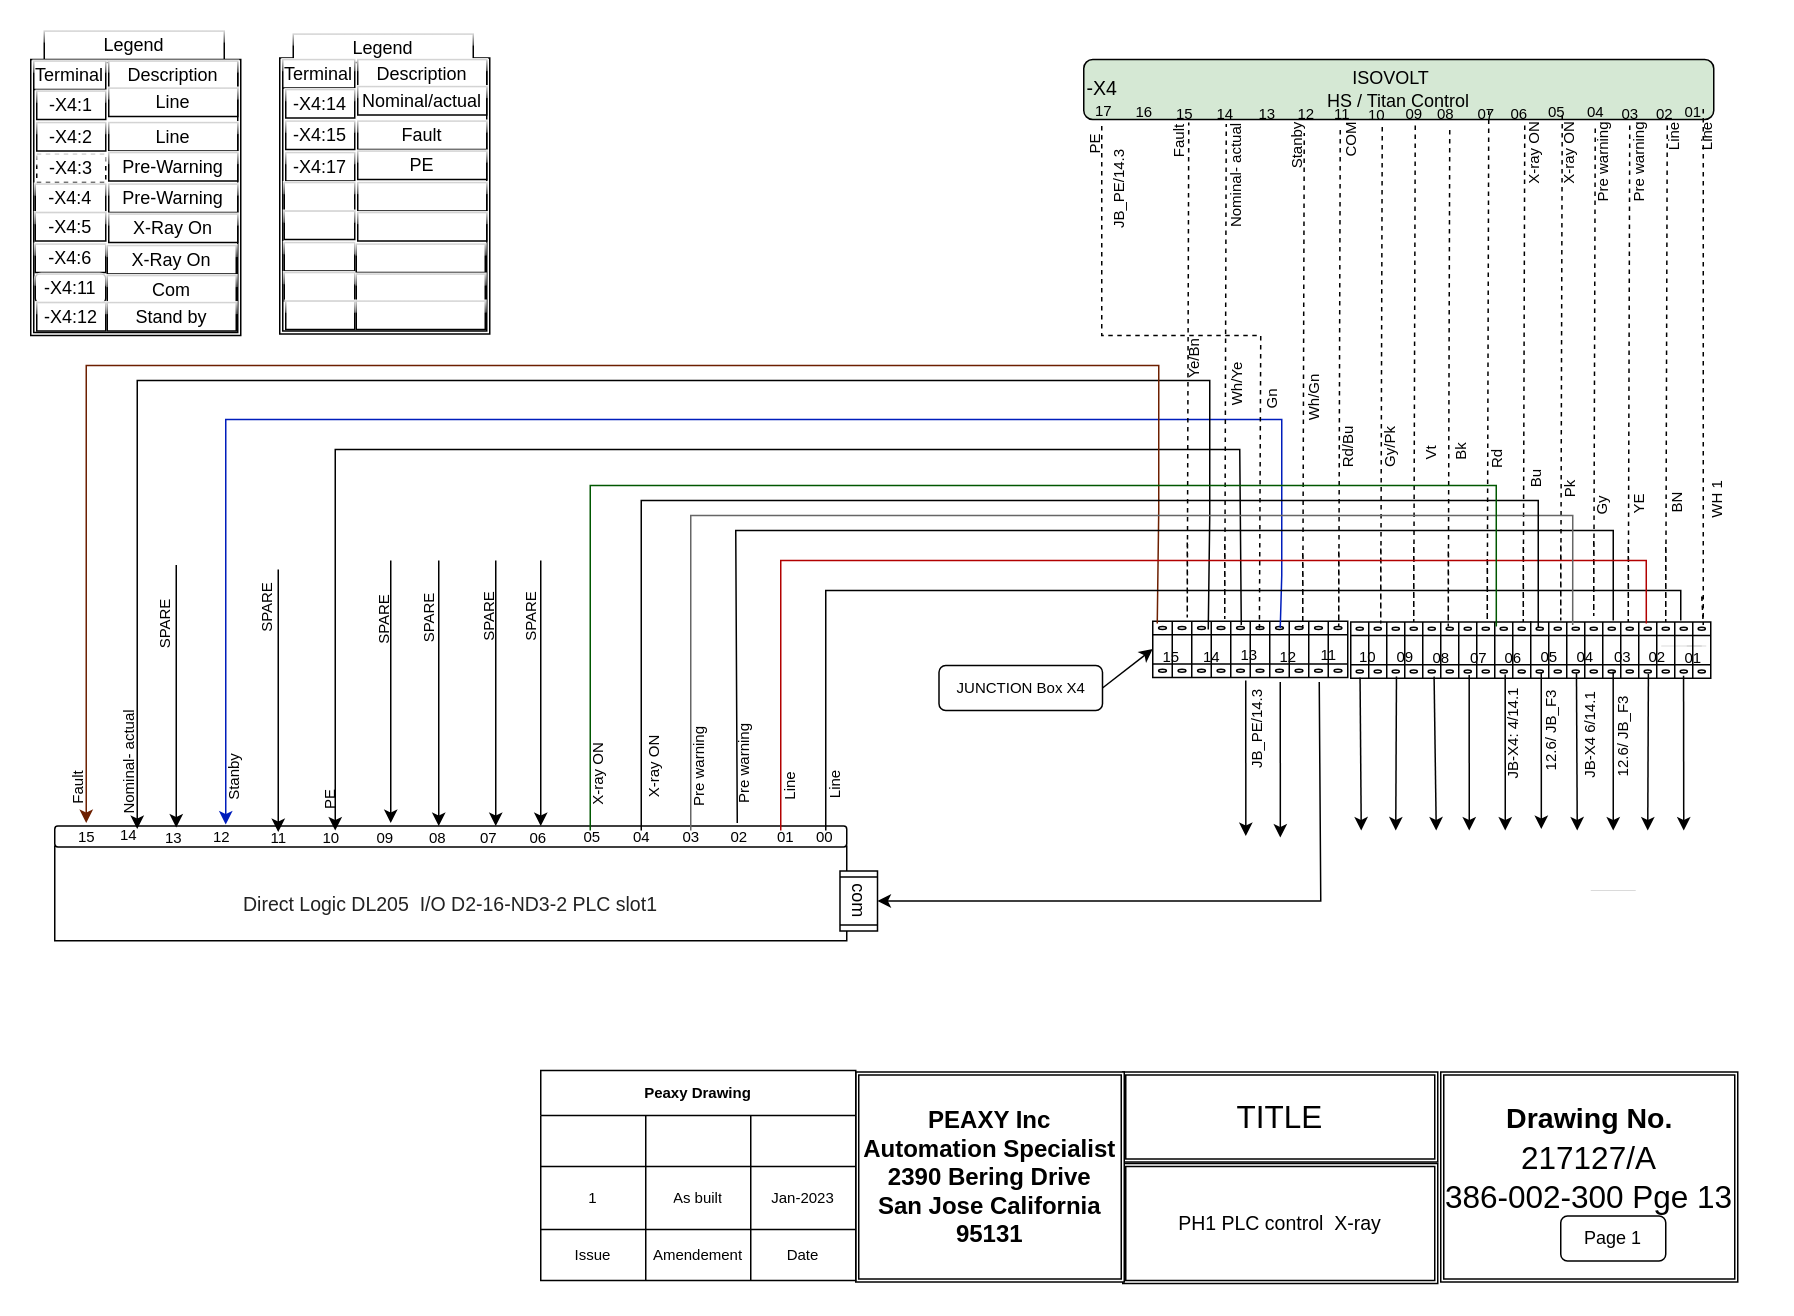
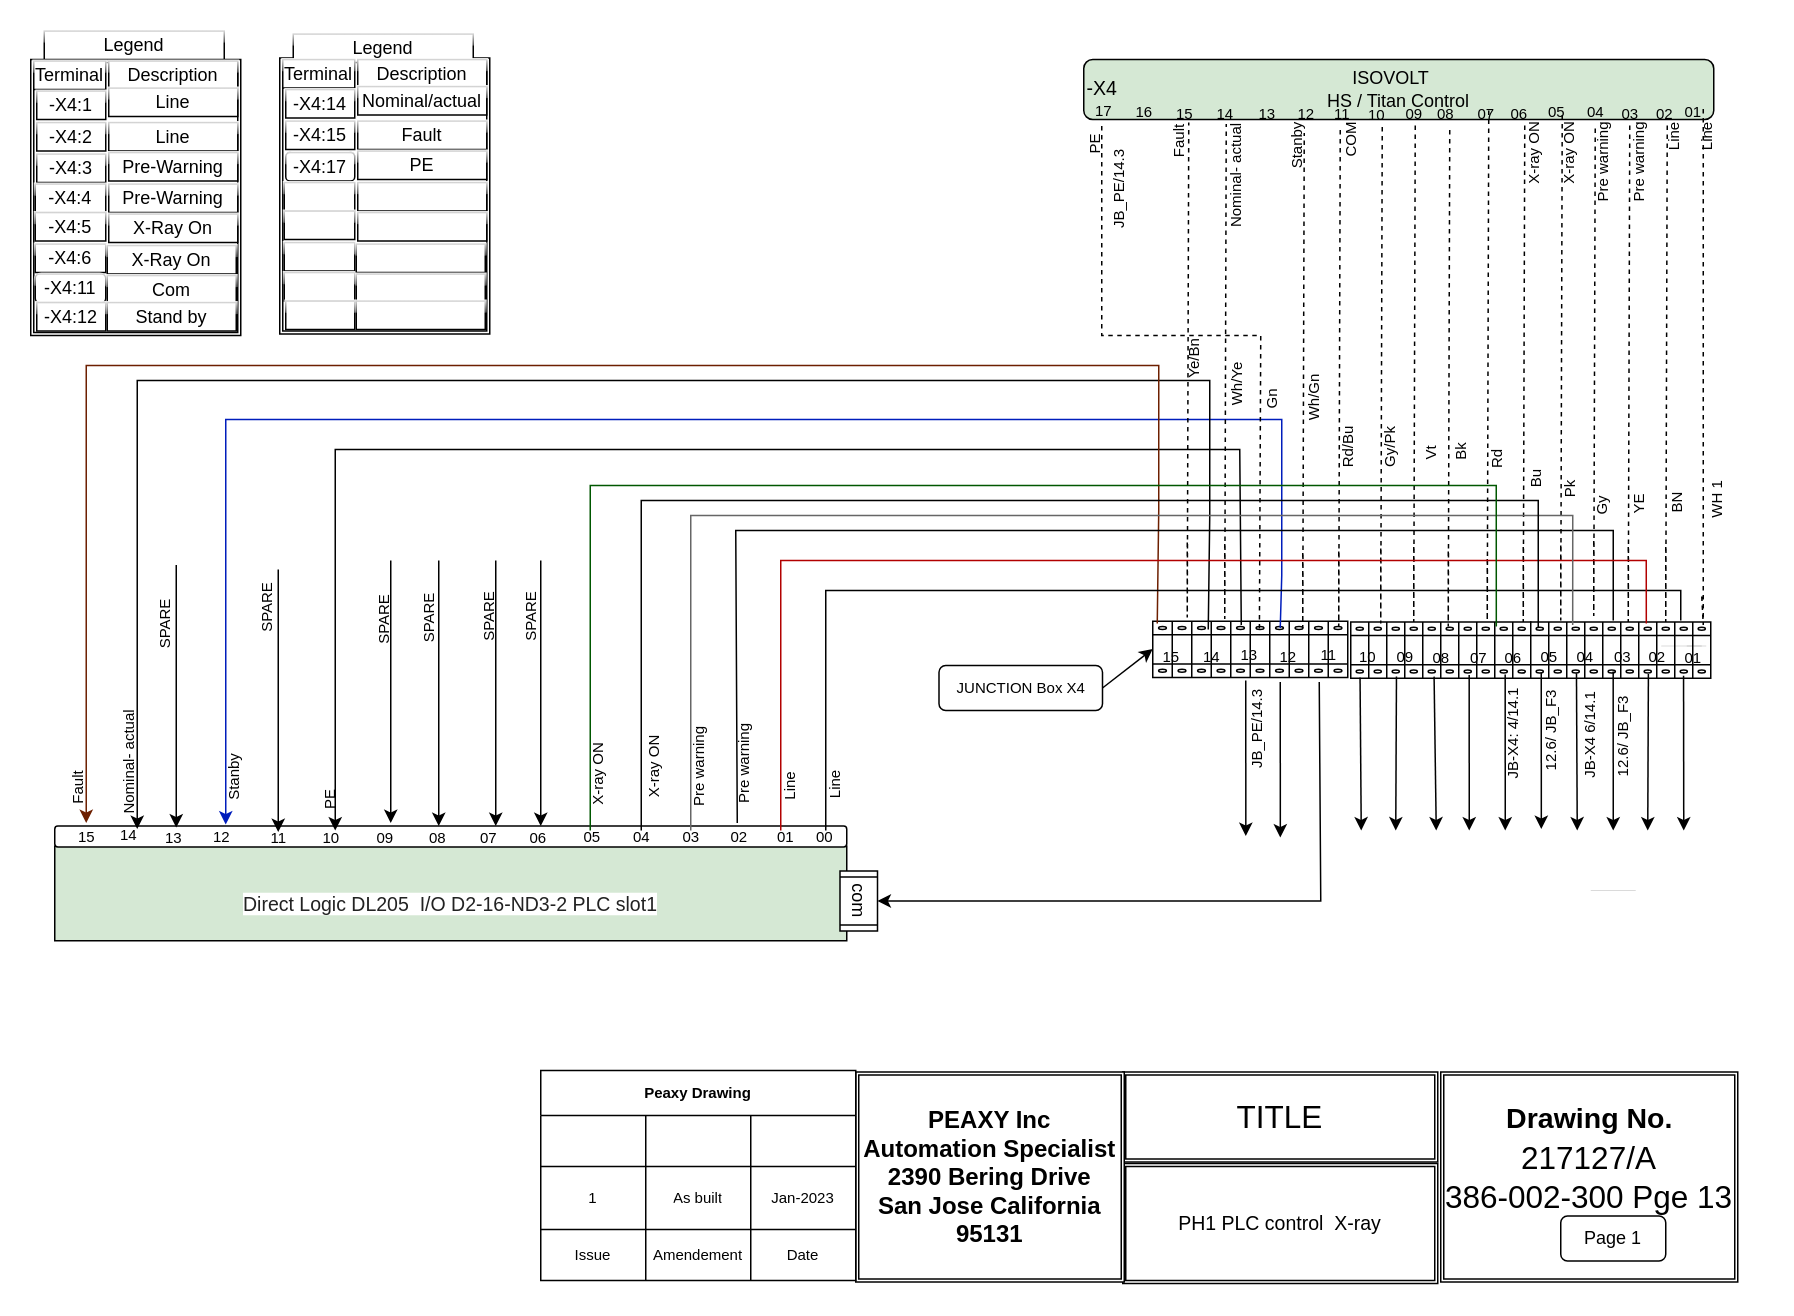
(320, 167) -> (320, 167)
(71, 168) -> (71, 168)
(451, 893) -> (451, 893)
